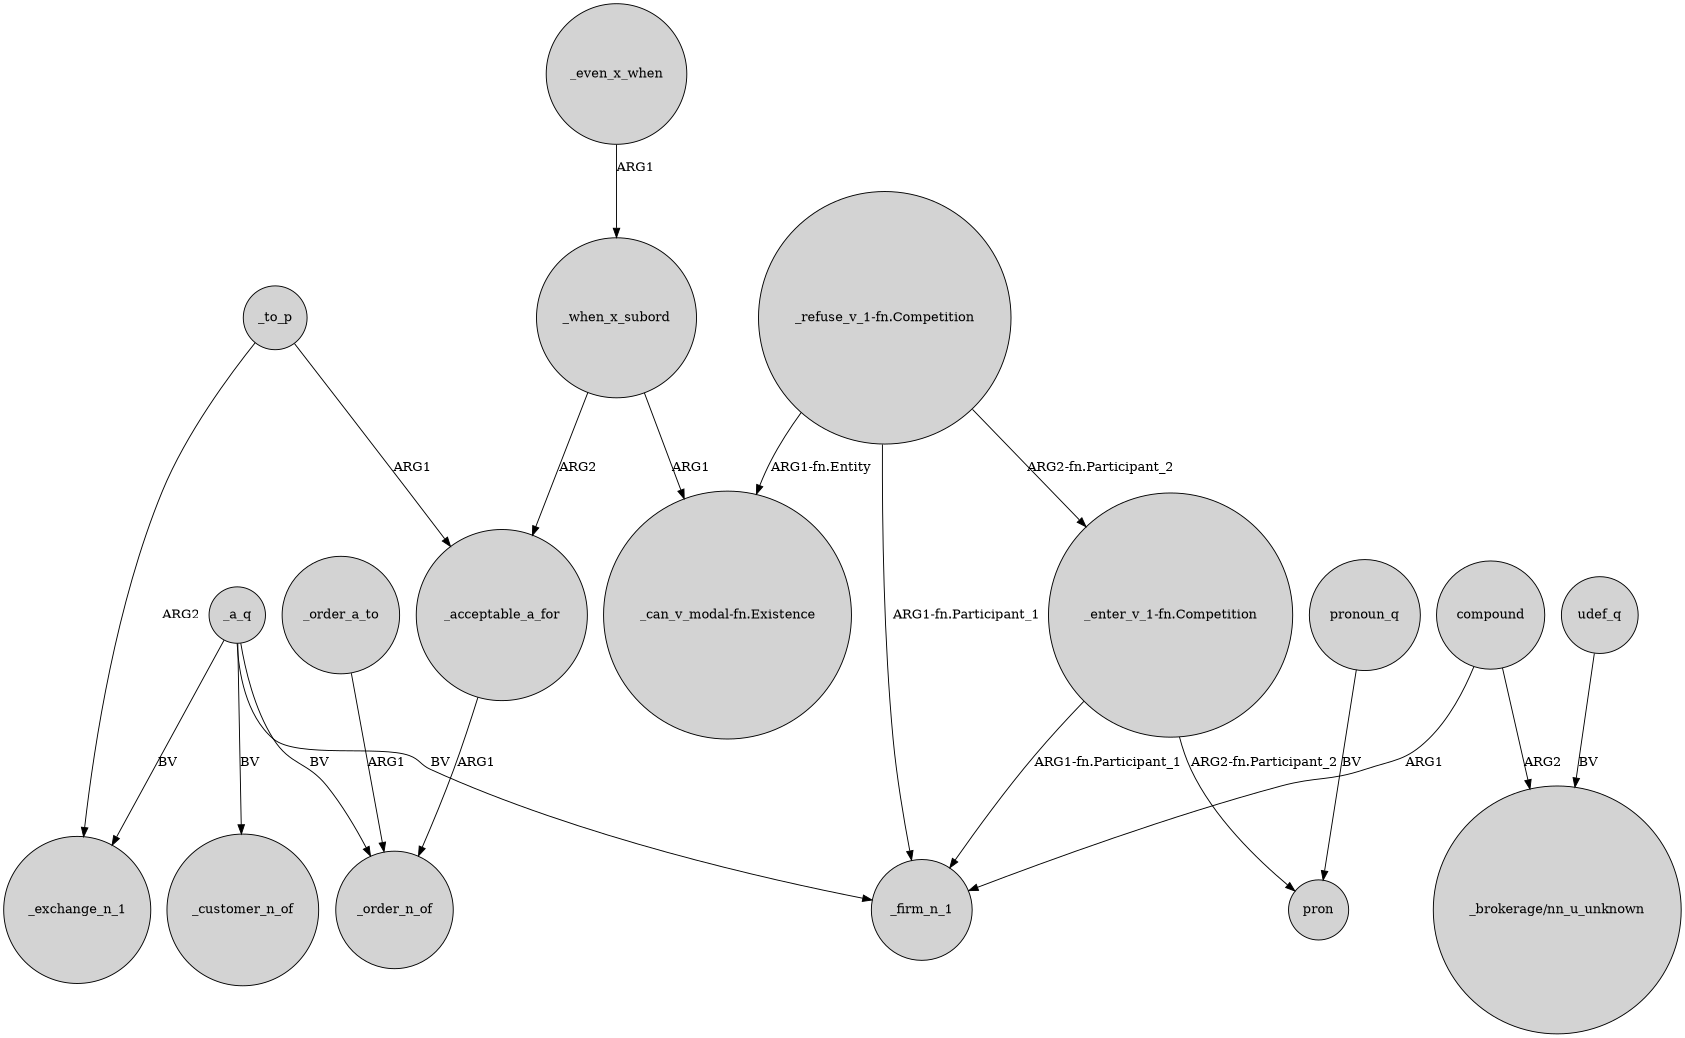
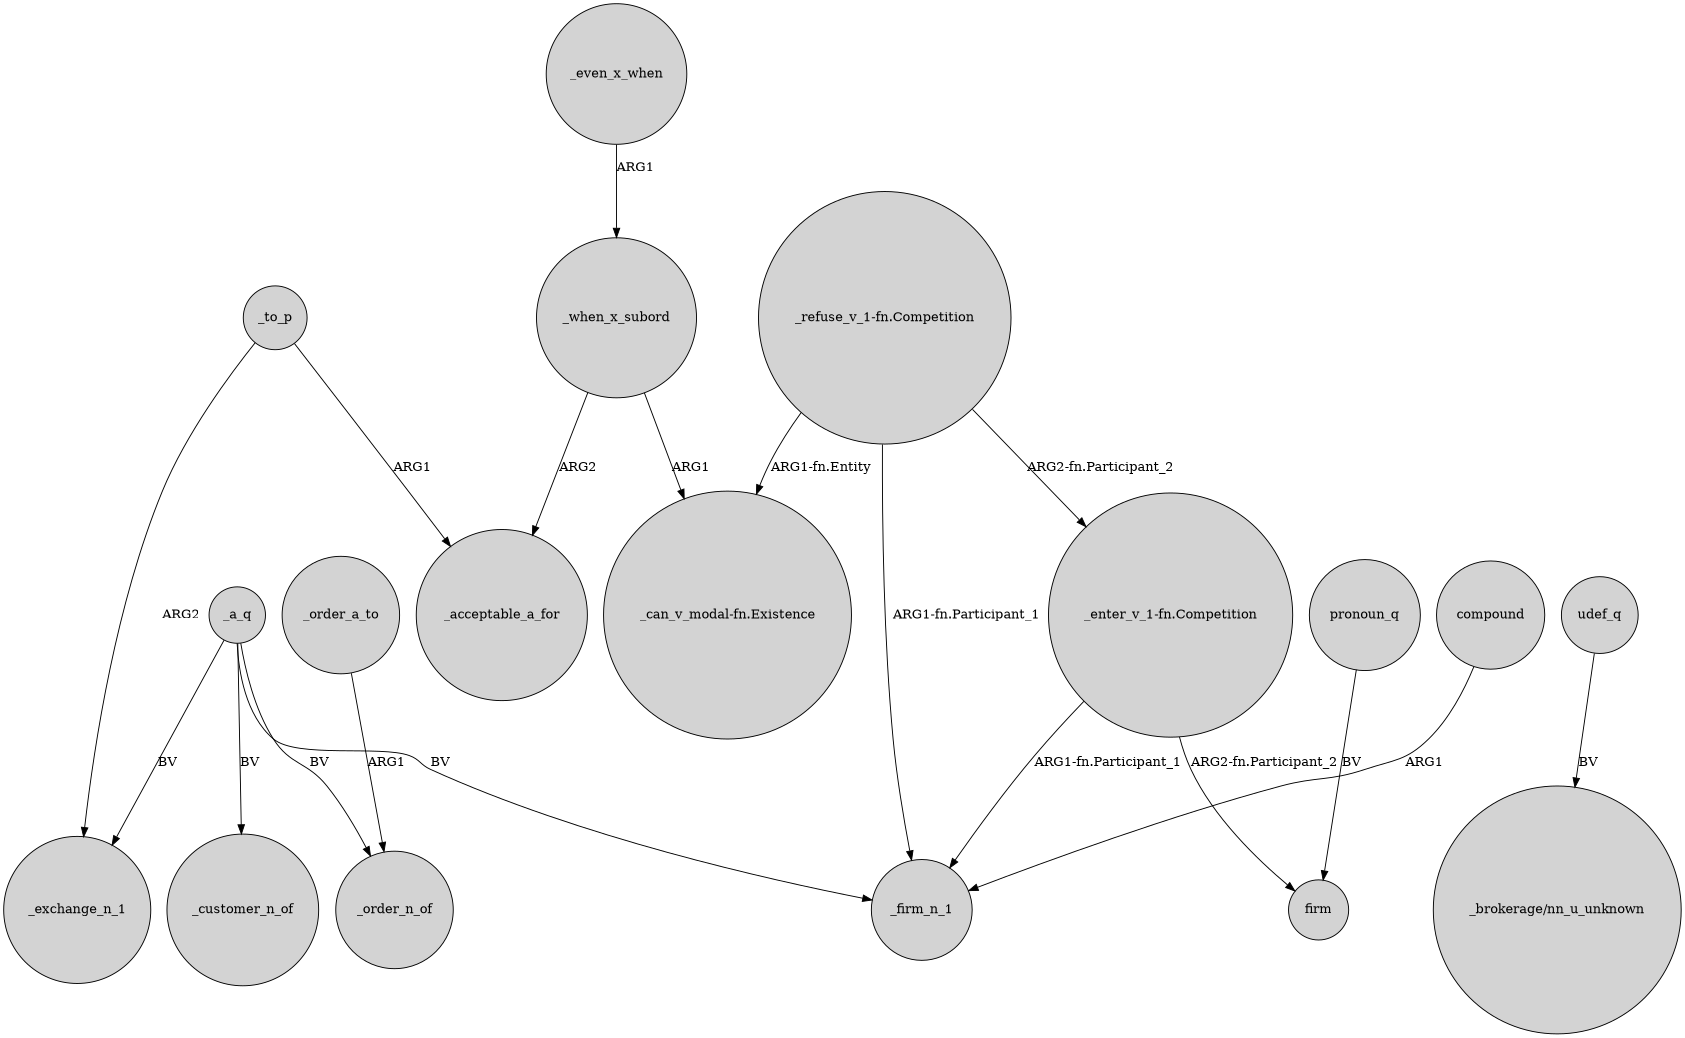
(1515, 724) -> none
(454, 769) -> none
(1319, 910) -> (1319, 910)
